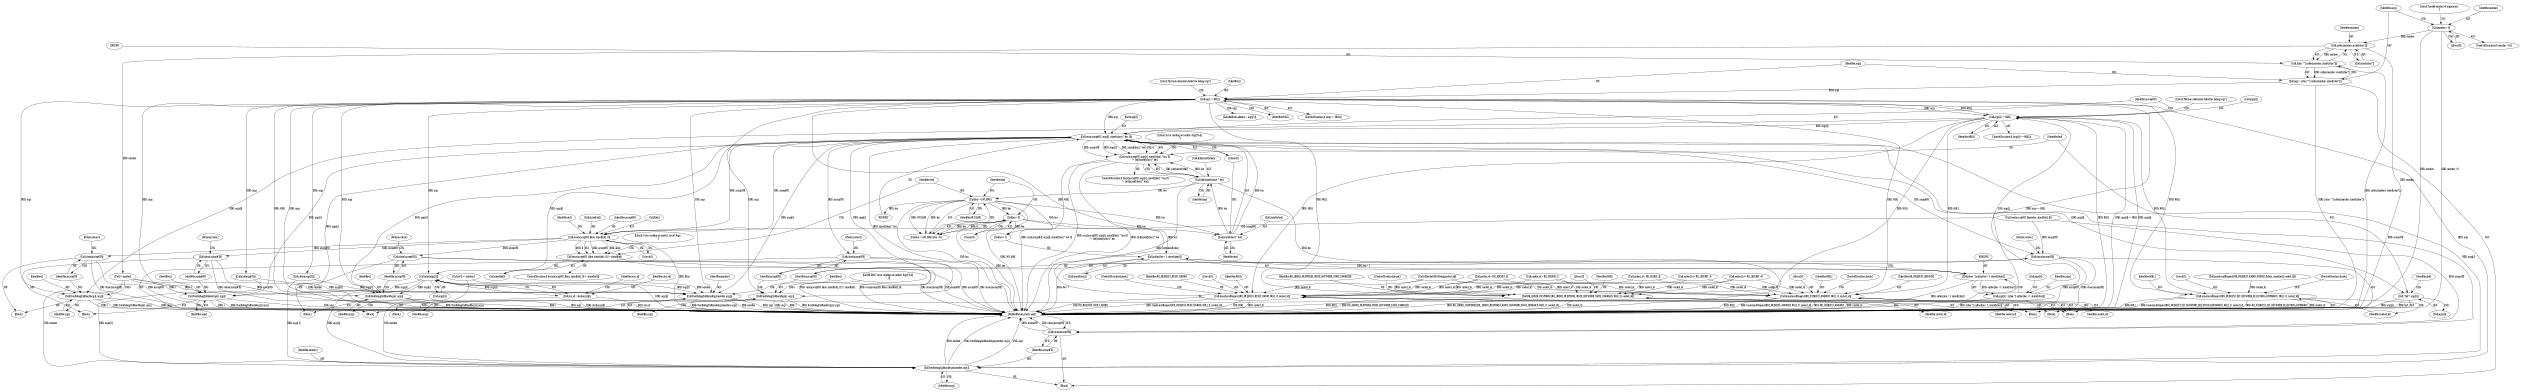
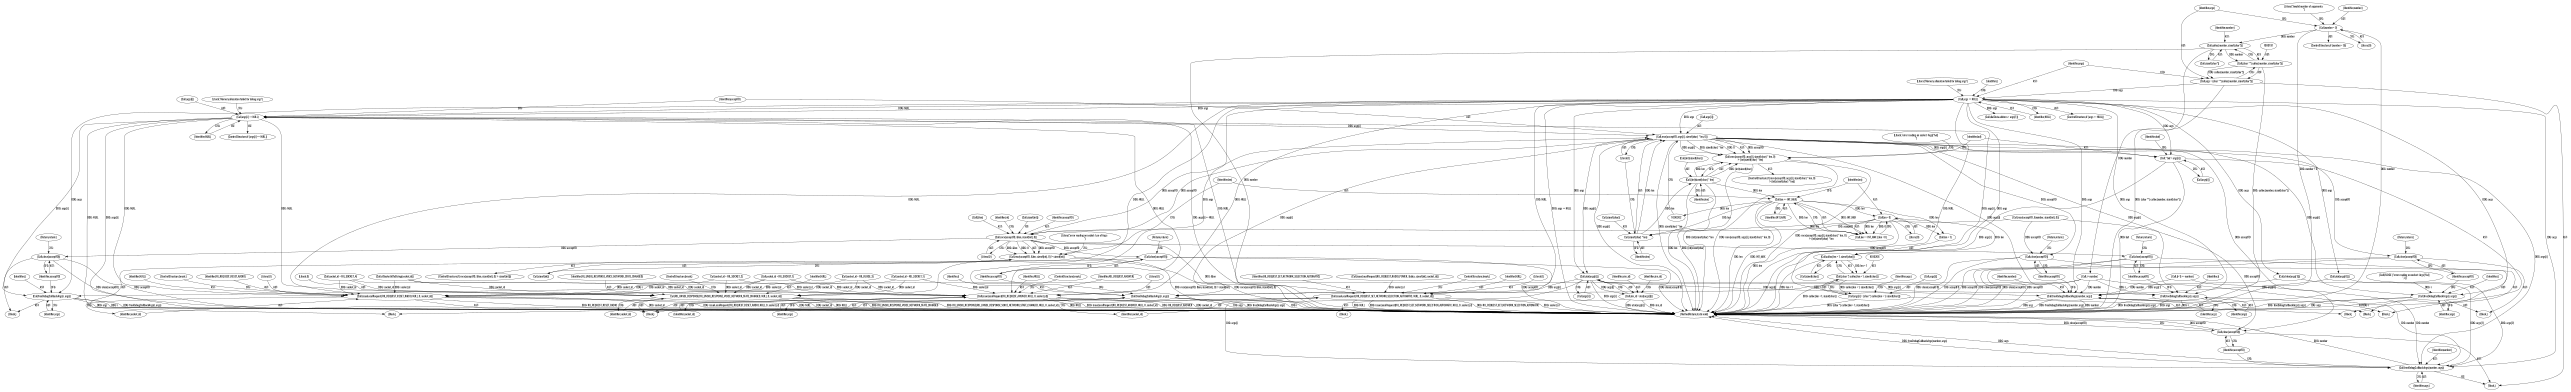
none -> (2127, 108)
none -> (1286, 277)
